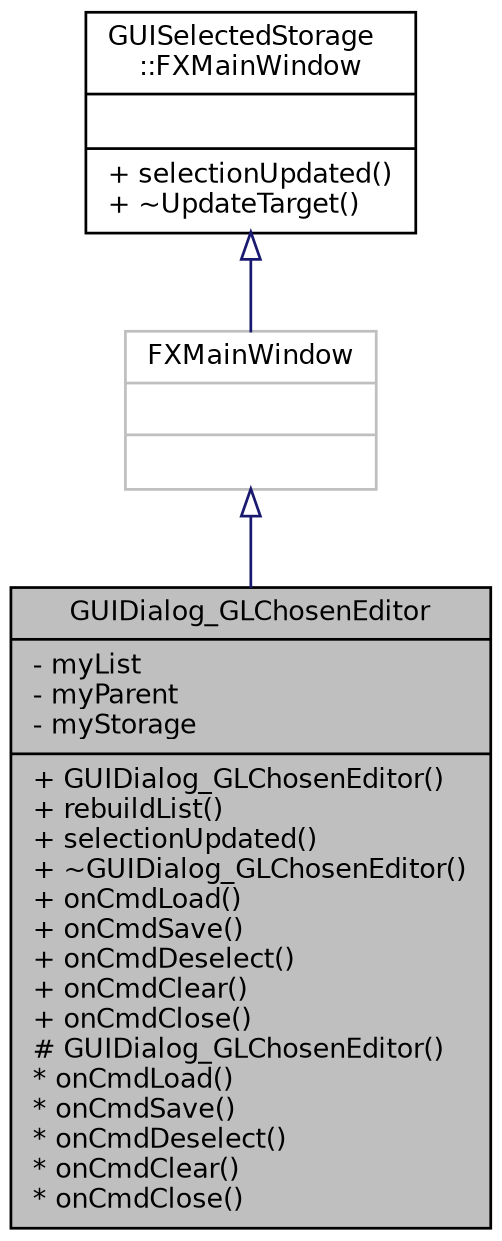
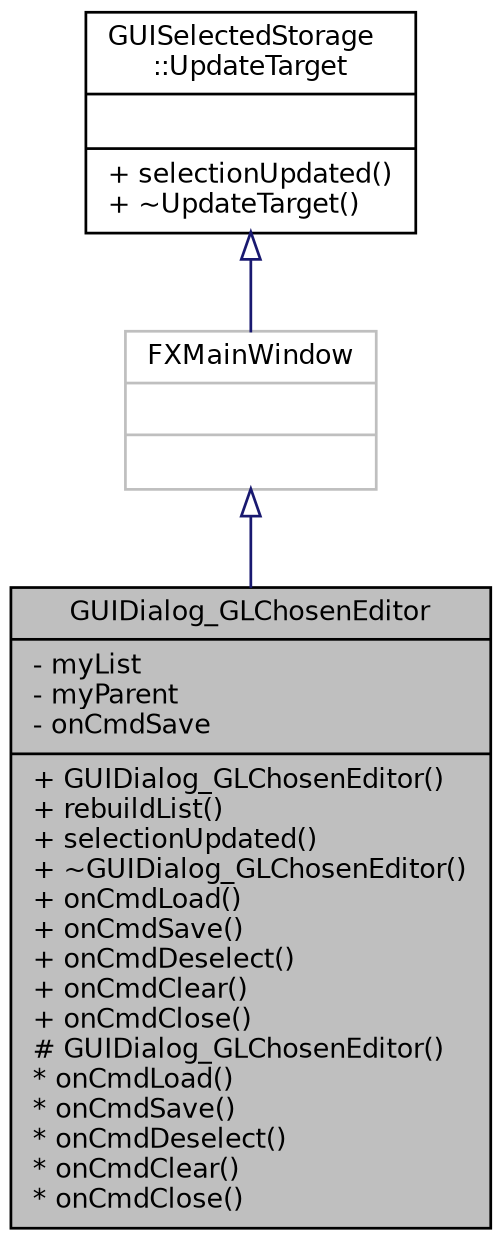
(251, 67) -> (251, 67)
(116, 725) -> (123, 725)
